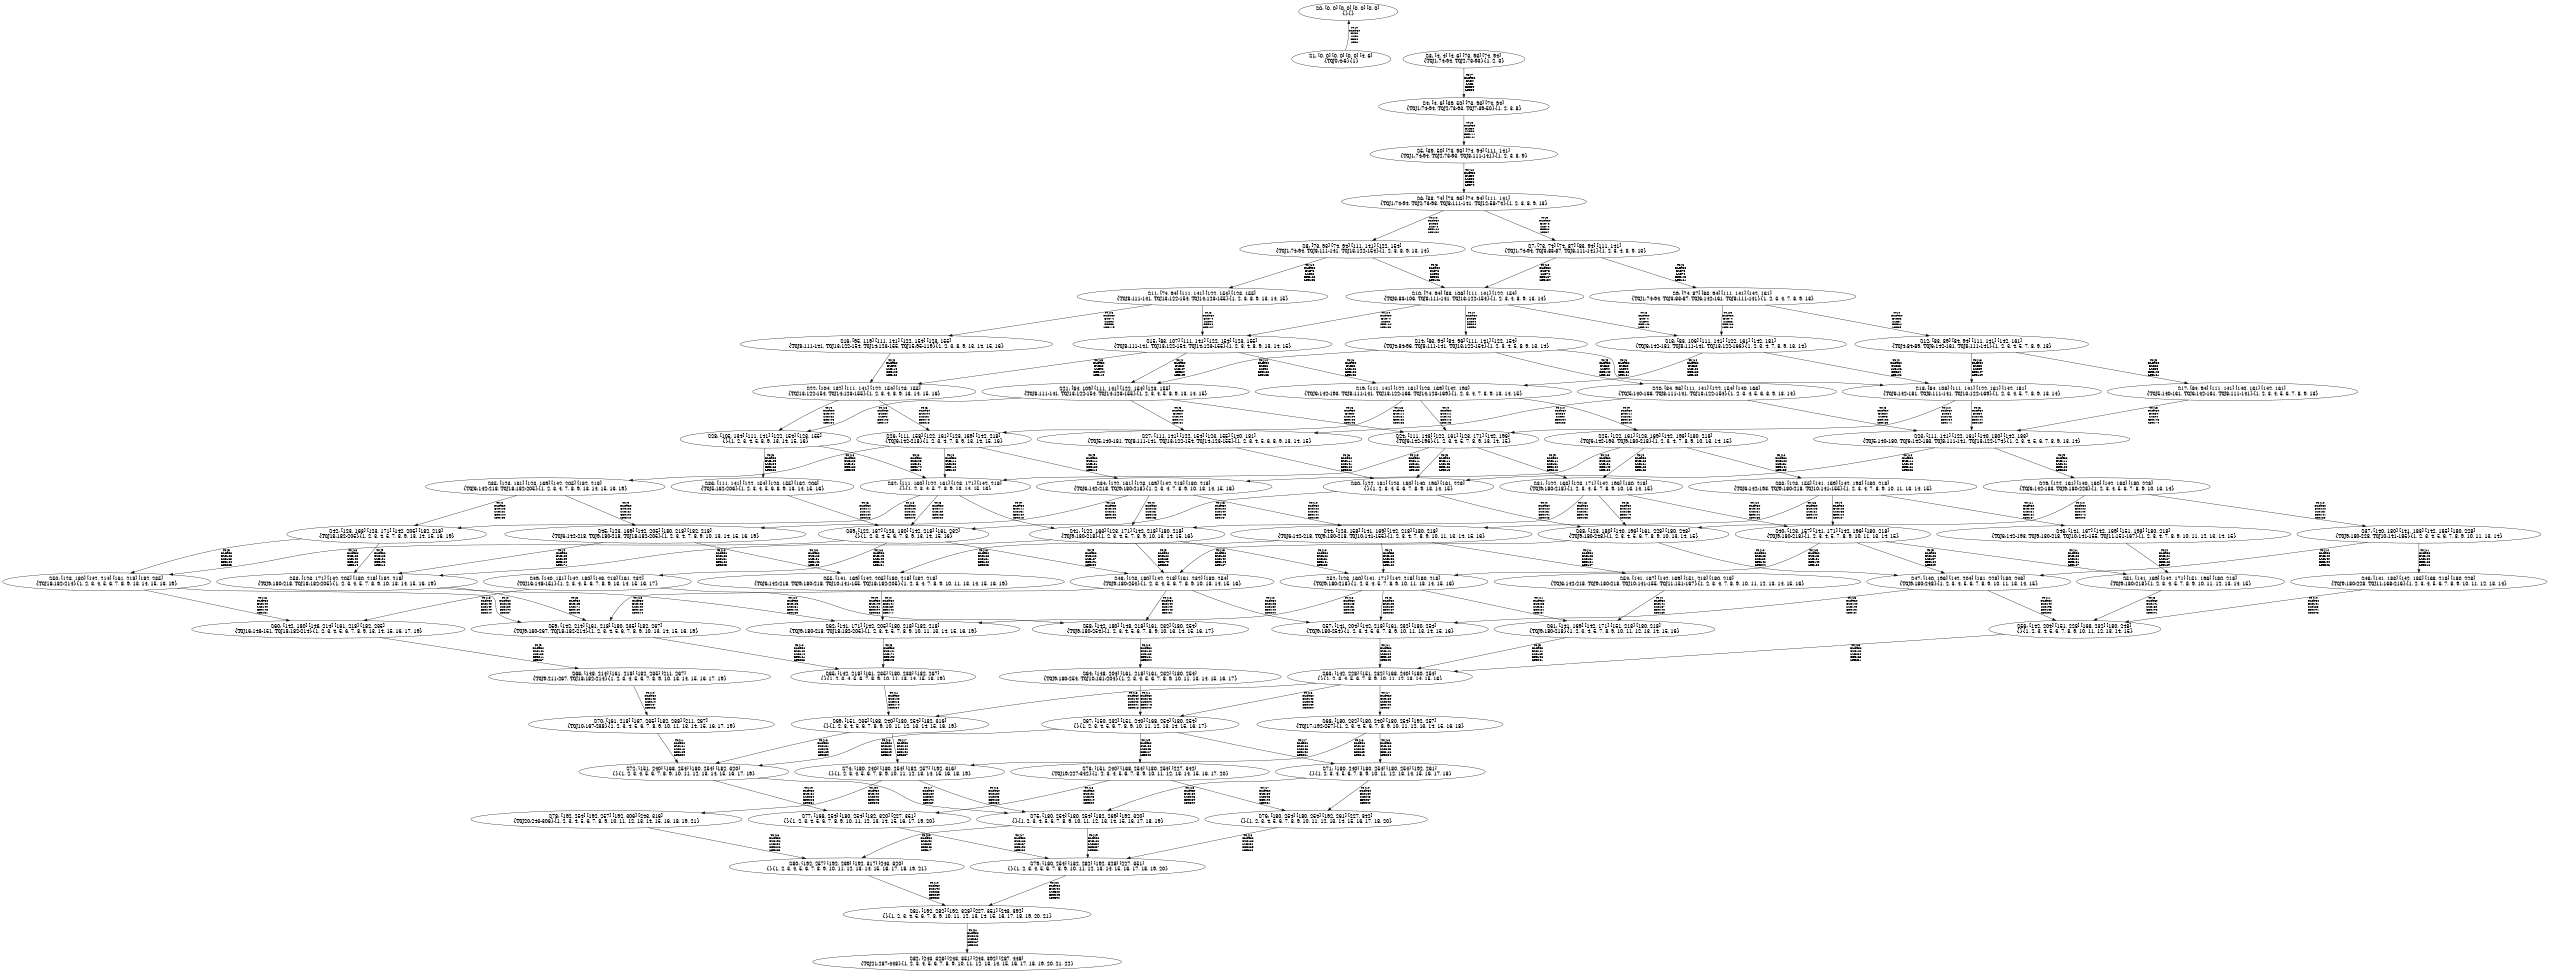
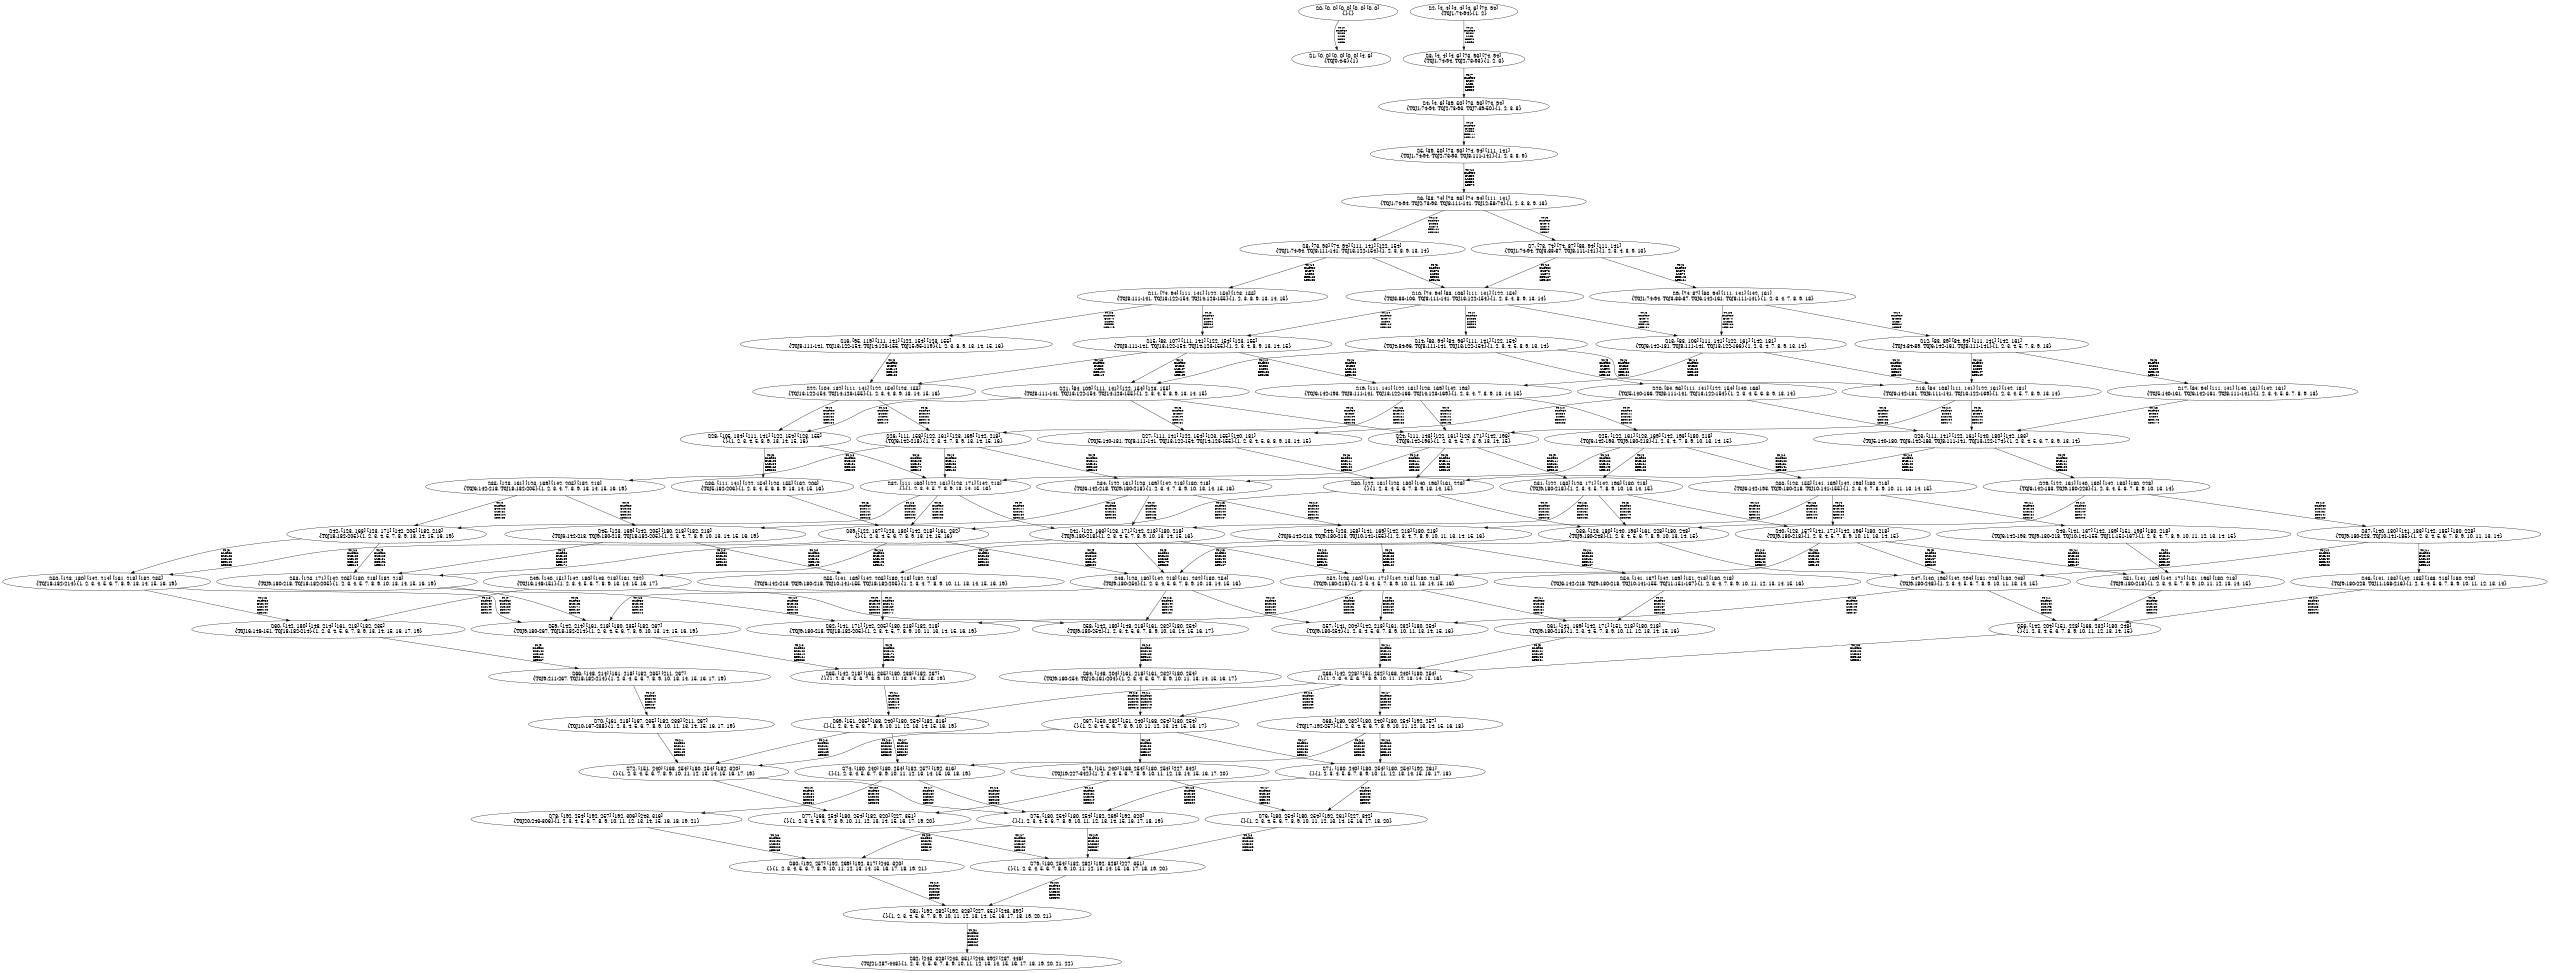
none -> (1464, 12)
(1348, 37) -> (1334, 33)
